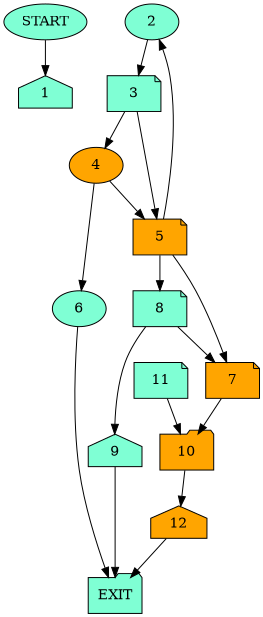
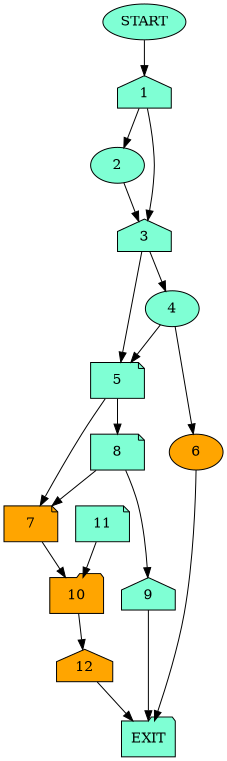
(134, 94) -> (144, 237)
(173, 134) -> (133, 123)
none -> (154, 159)
(96, 165) -> (172, 309)
(160, 237) -> (118, 380)
(79, 309) -> (196, 452)
